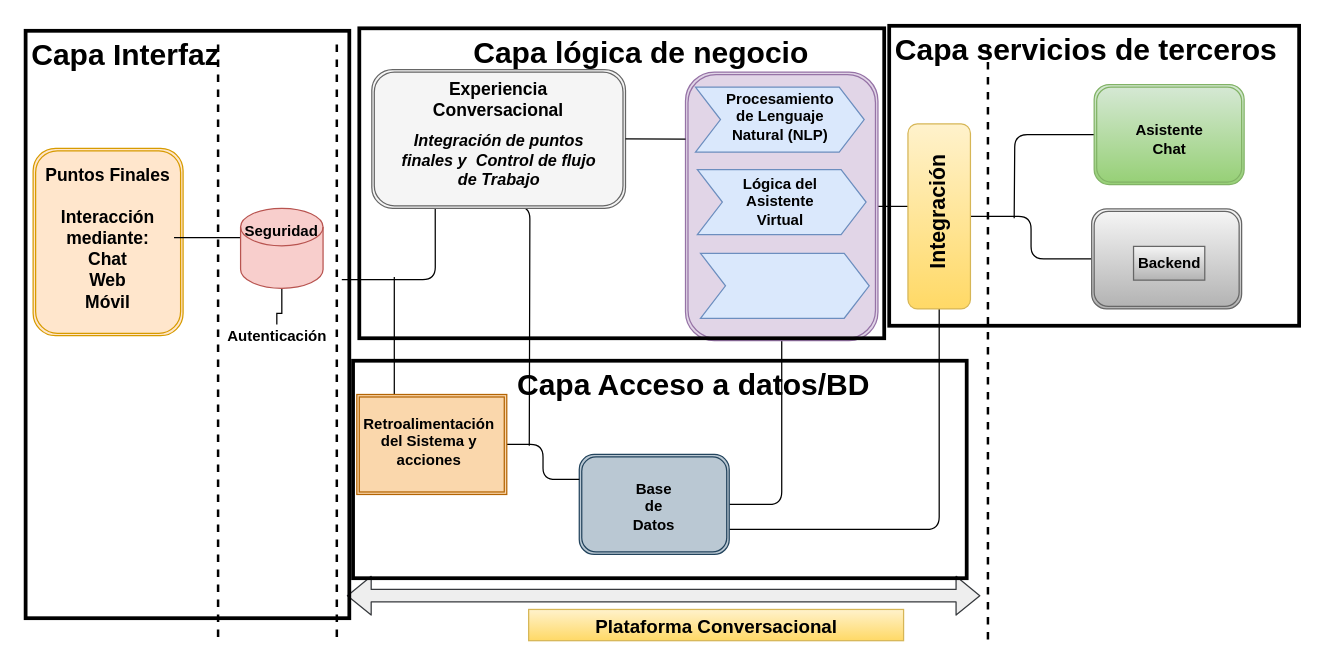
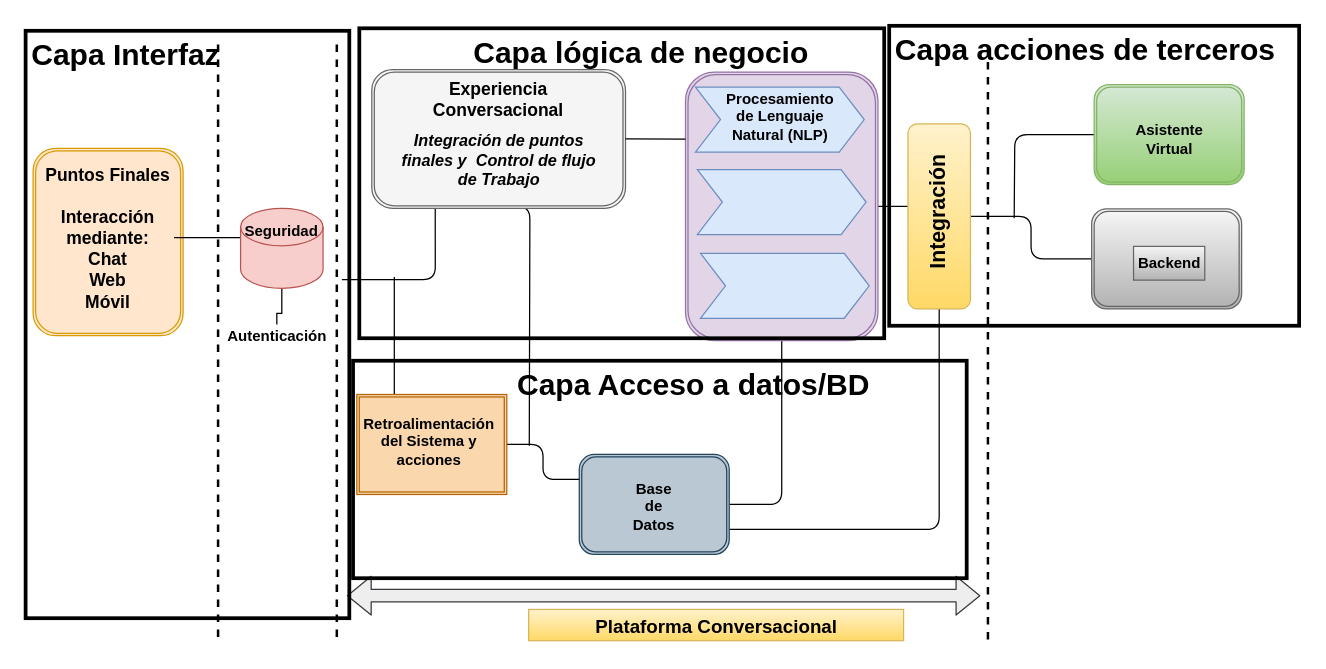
(995, 22) -> (993, 22)
(1170, 139) -> (1170, 139)
(780, 202) -> none
